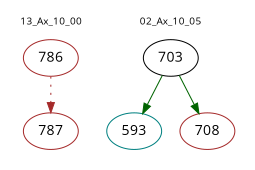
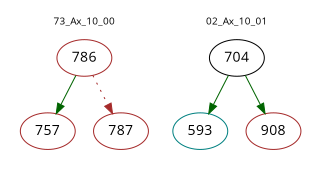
(51, 22) -> (84, 22)
(171, 22) -> (237, 22)
(171, 58) -> (237, 58)
none -> (48, 131)
(207, 131) -> (273, 131)
